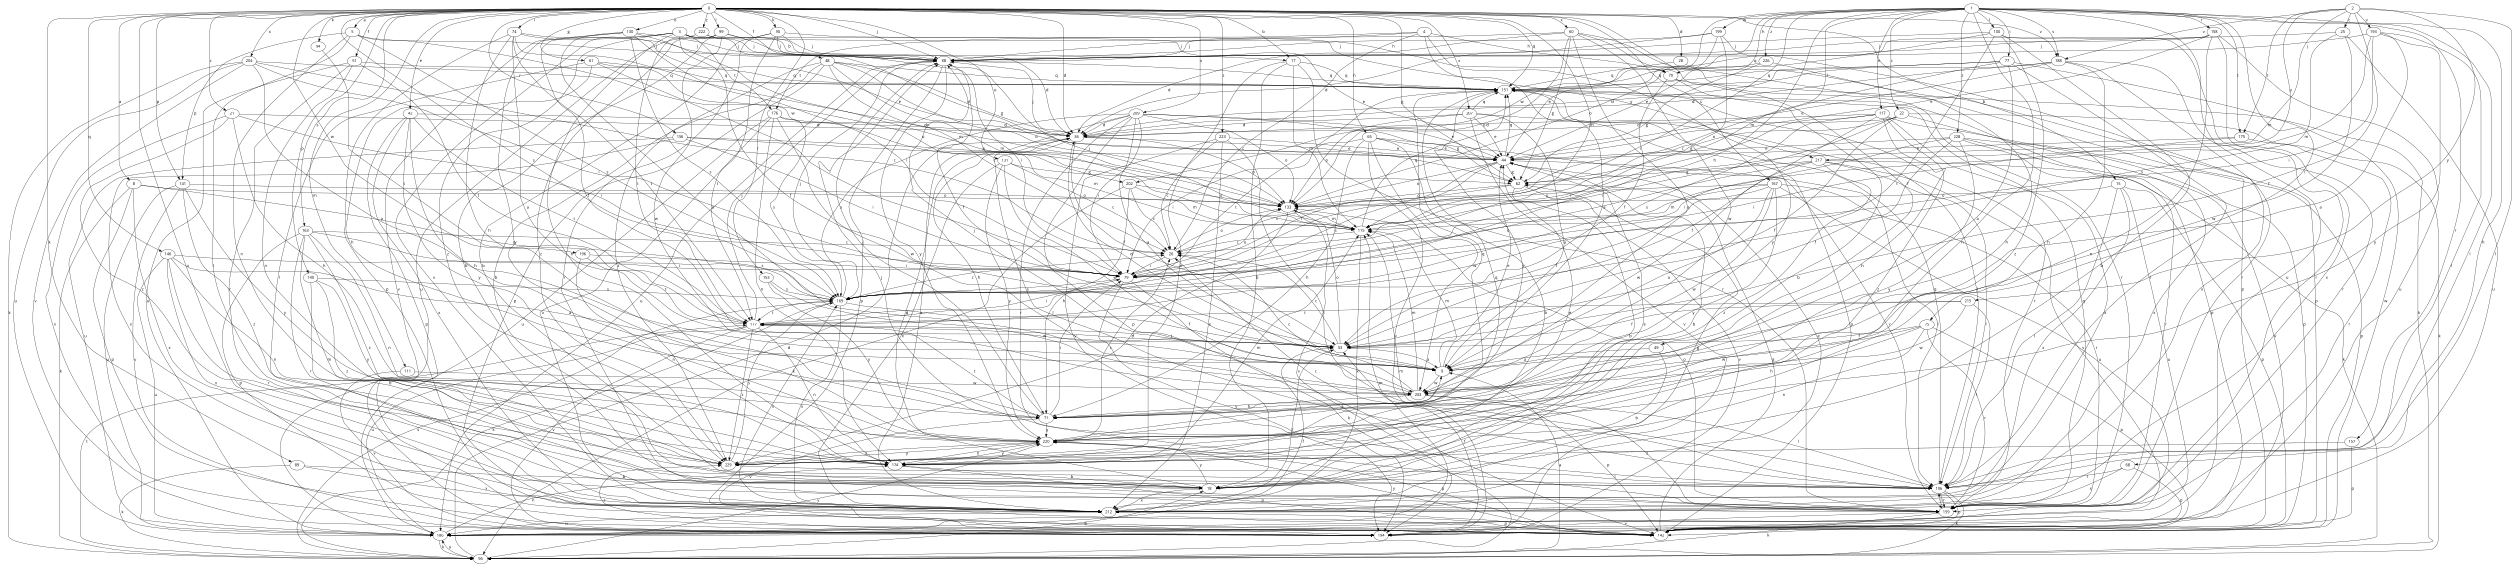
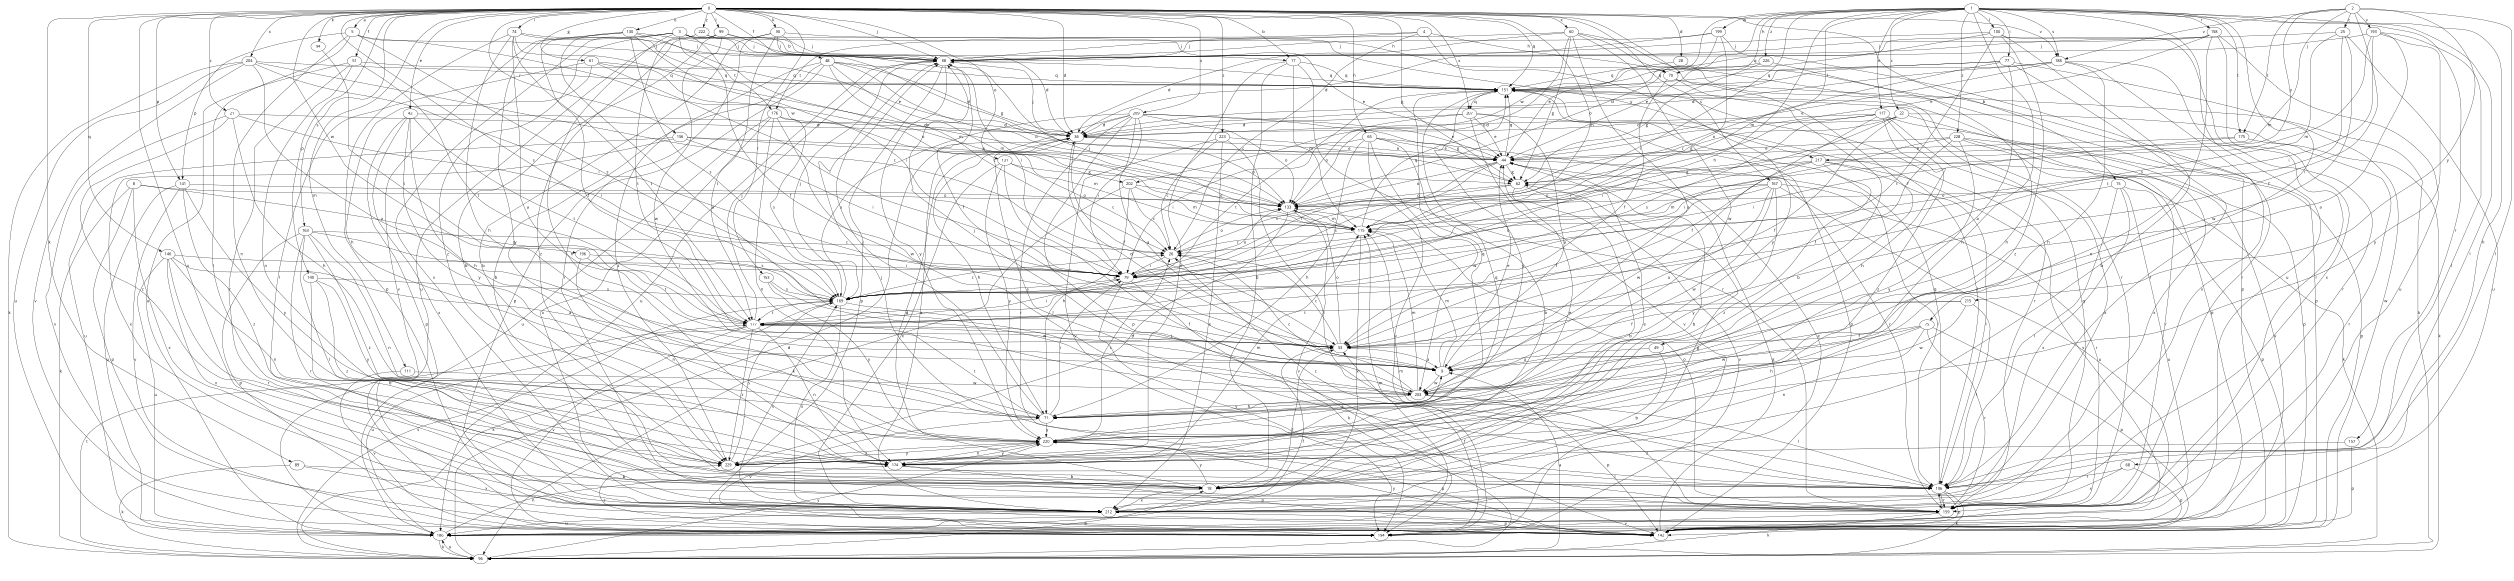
(332, 11) -> none
(1483, 100) -> (1482, 95)
(1595, 138) -> none
none -> (1569, 278)
(329, 360) -> (329, 360)
